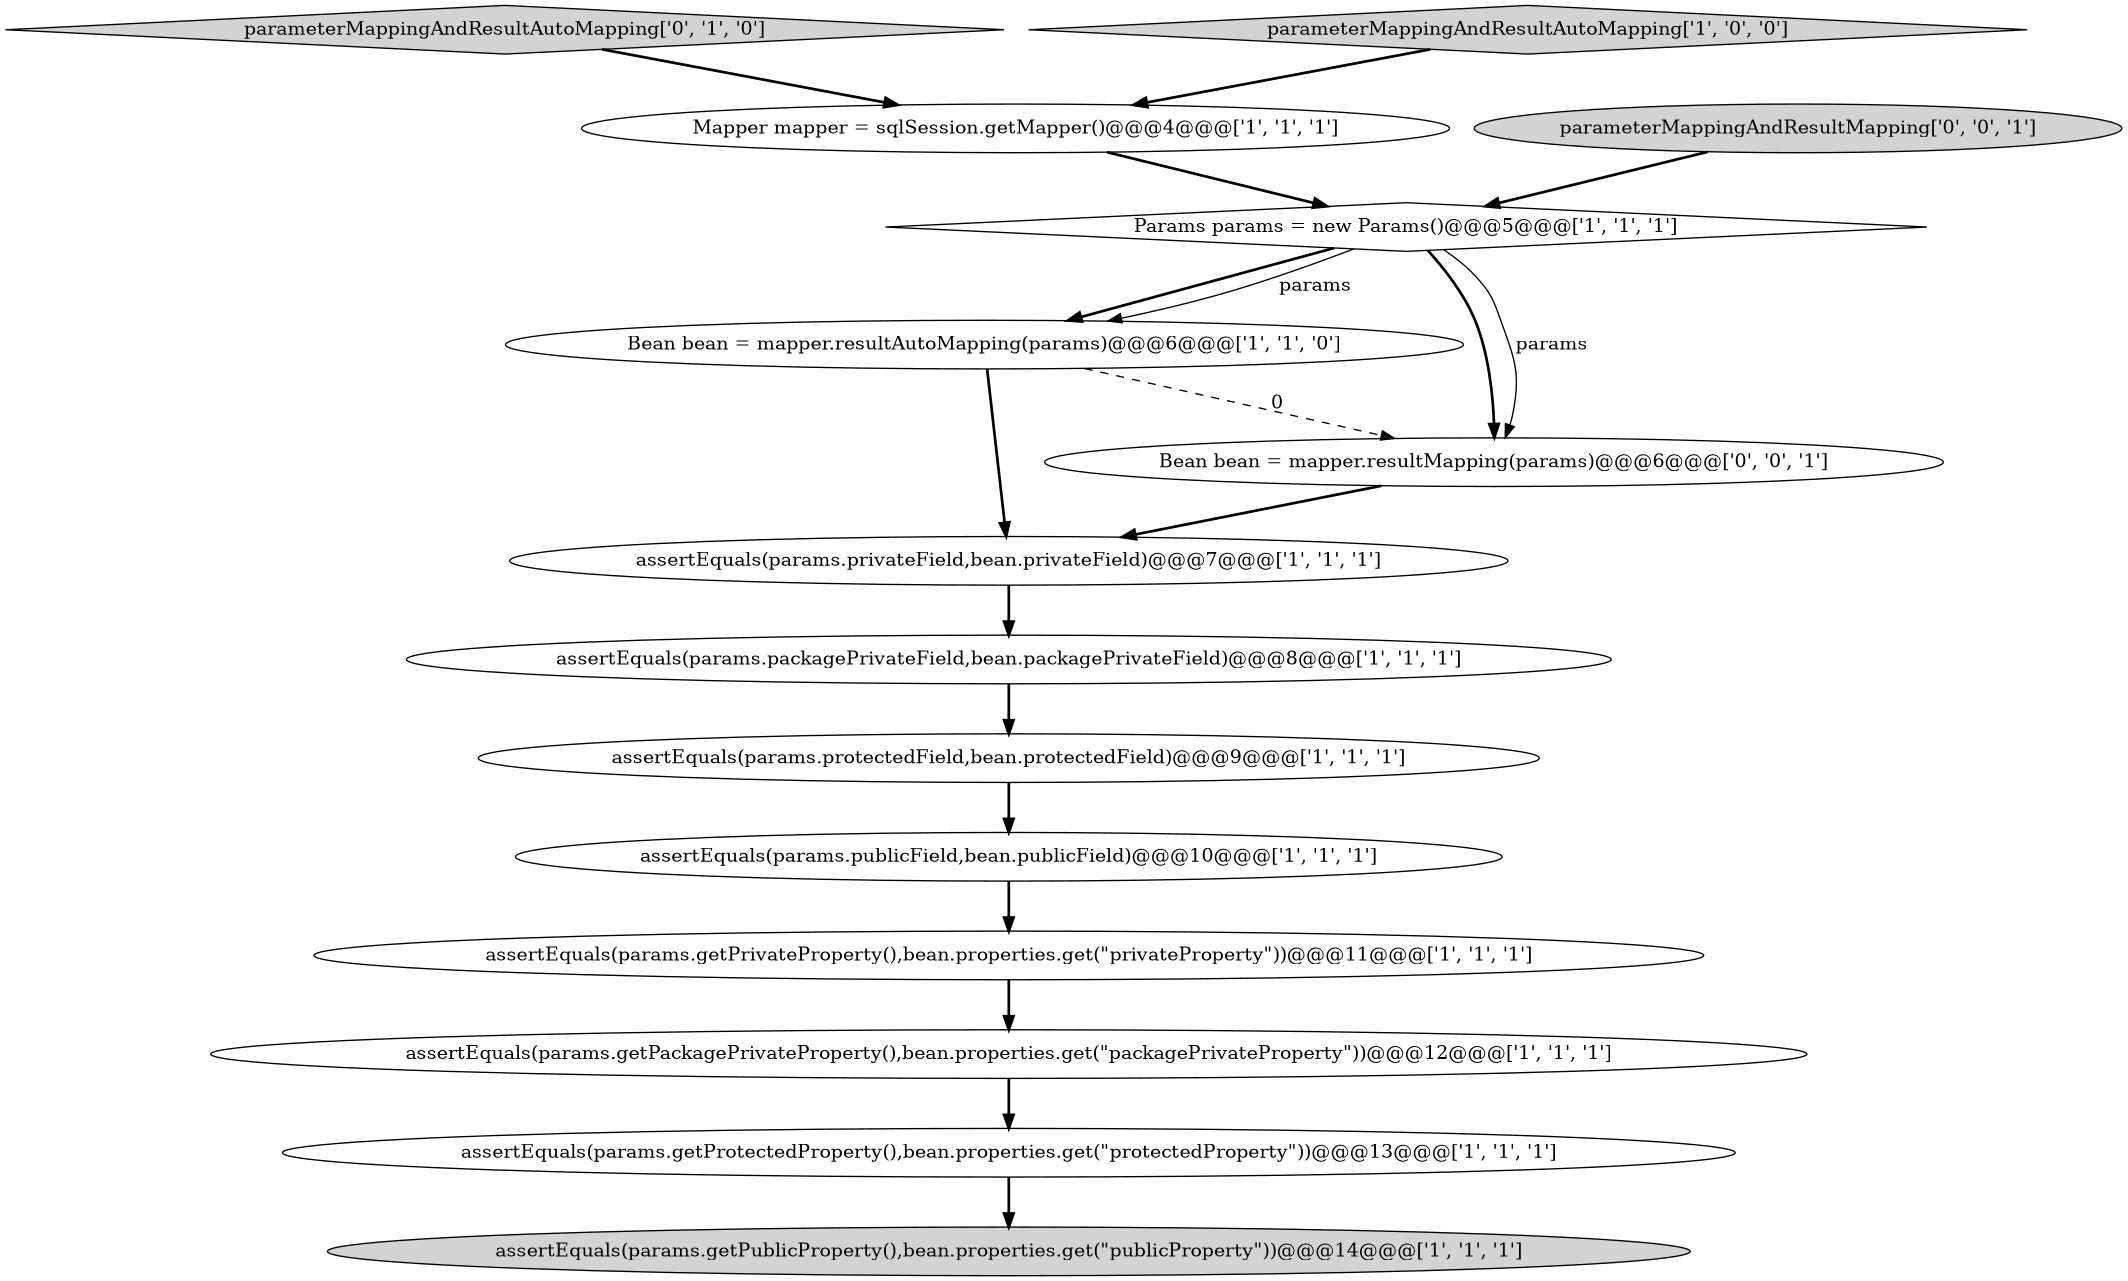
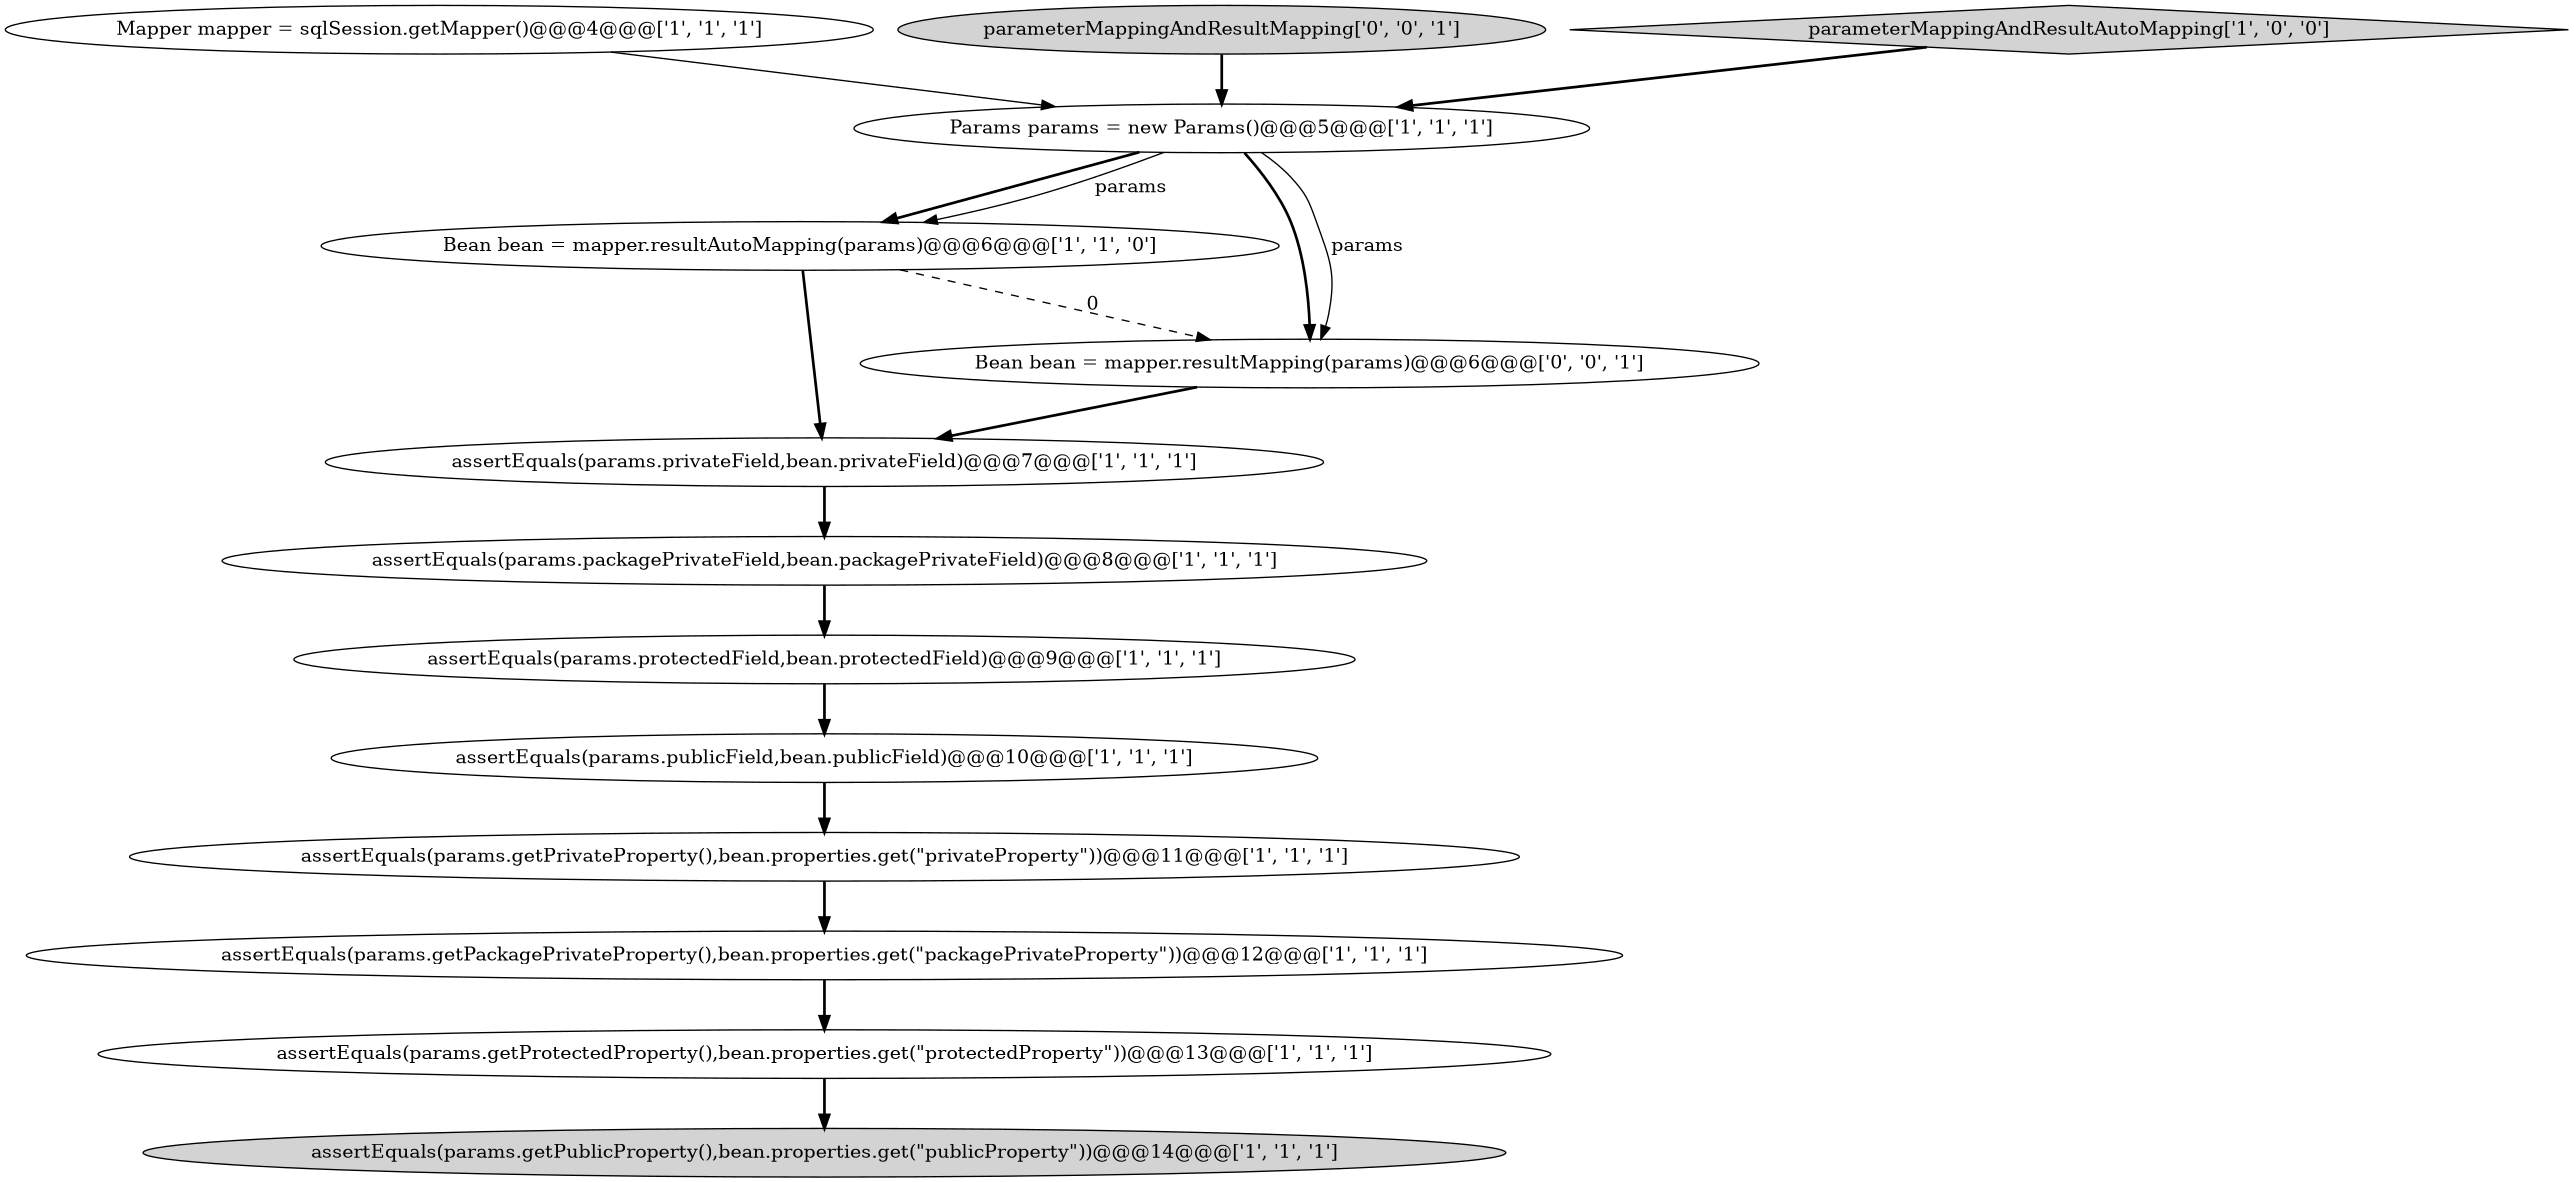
(505, 30) -> none
(1289, 76) -> (1669, 76)
(1210, 178) -> (826, 79)
(1406, 227) -> (1222, 128)
